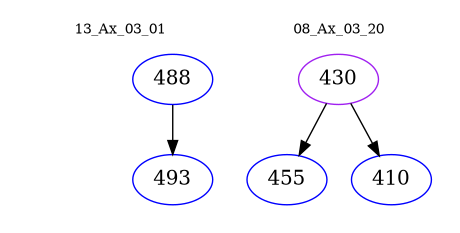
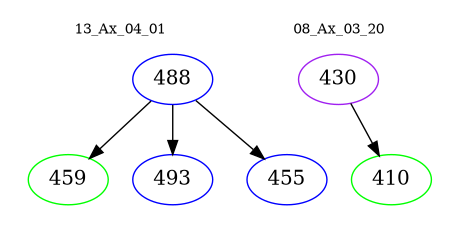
(120, 30) -> (120, 30)
(316, 123) -> (215, 116)
none -> (68, 180)
(391, 180) -> (391, 180)
